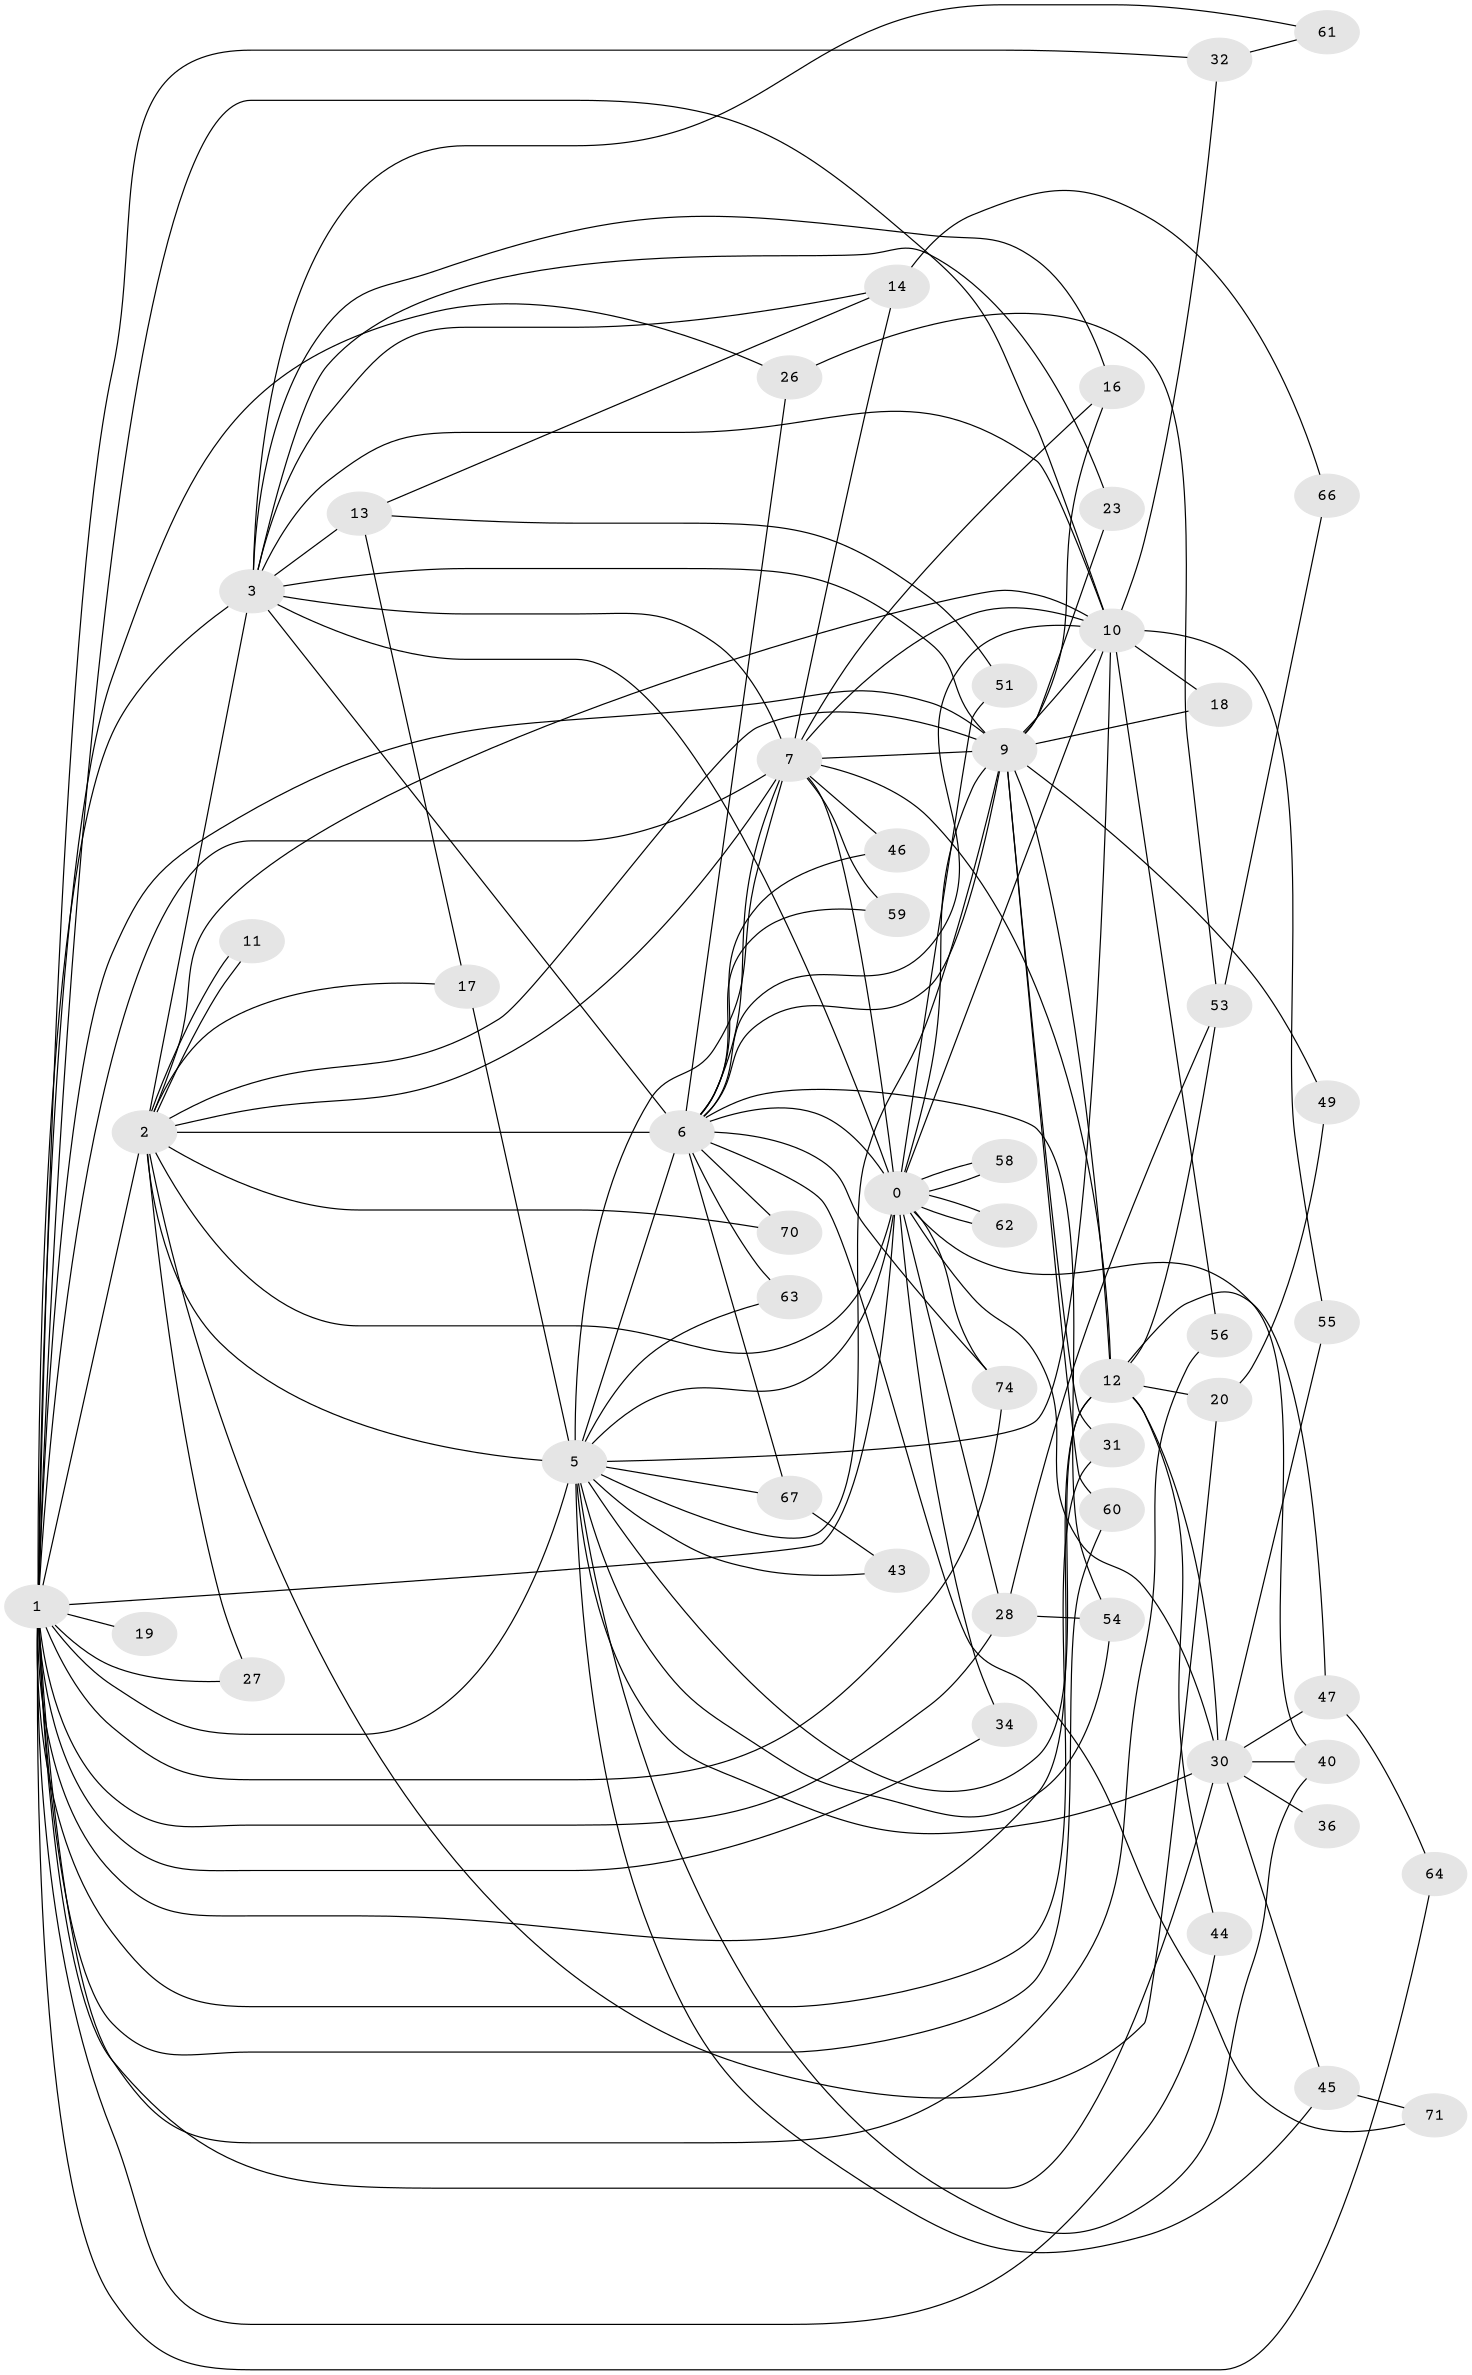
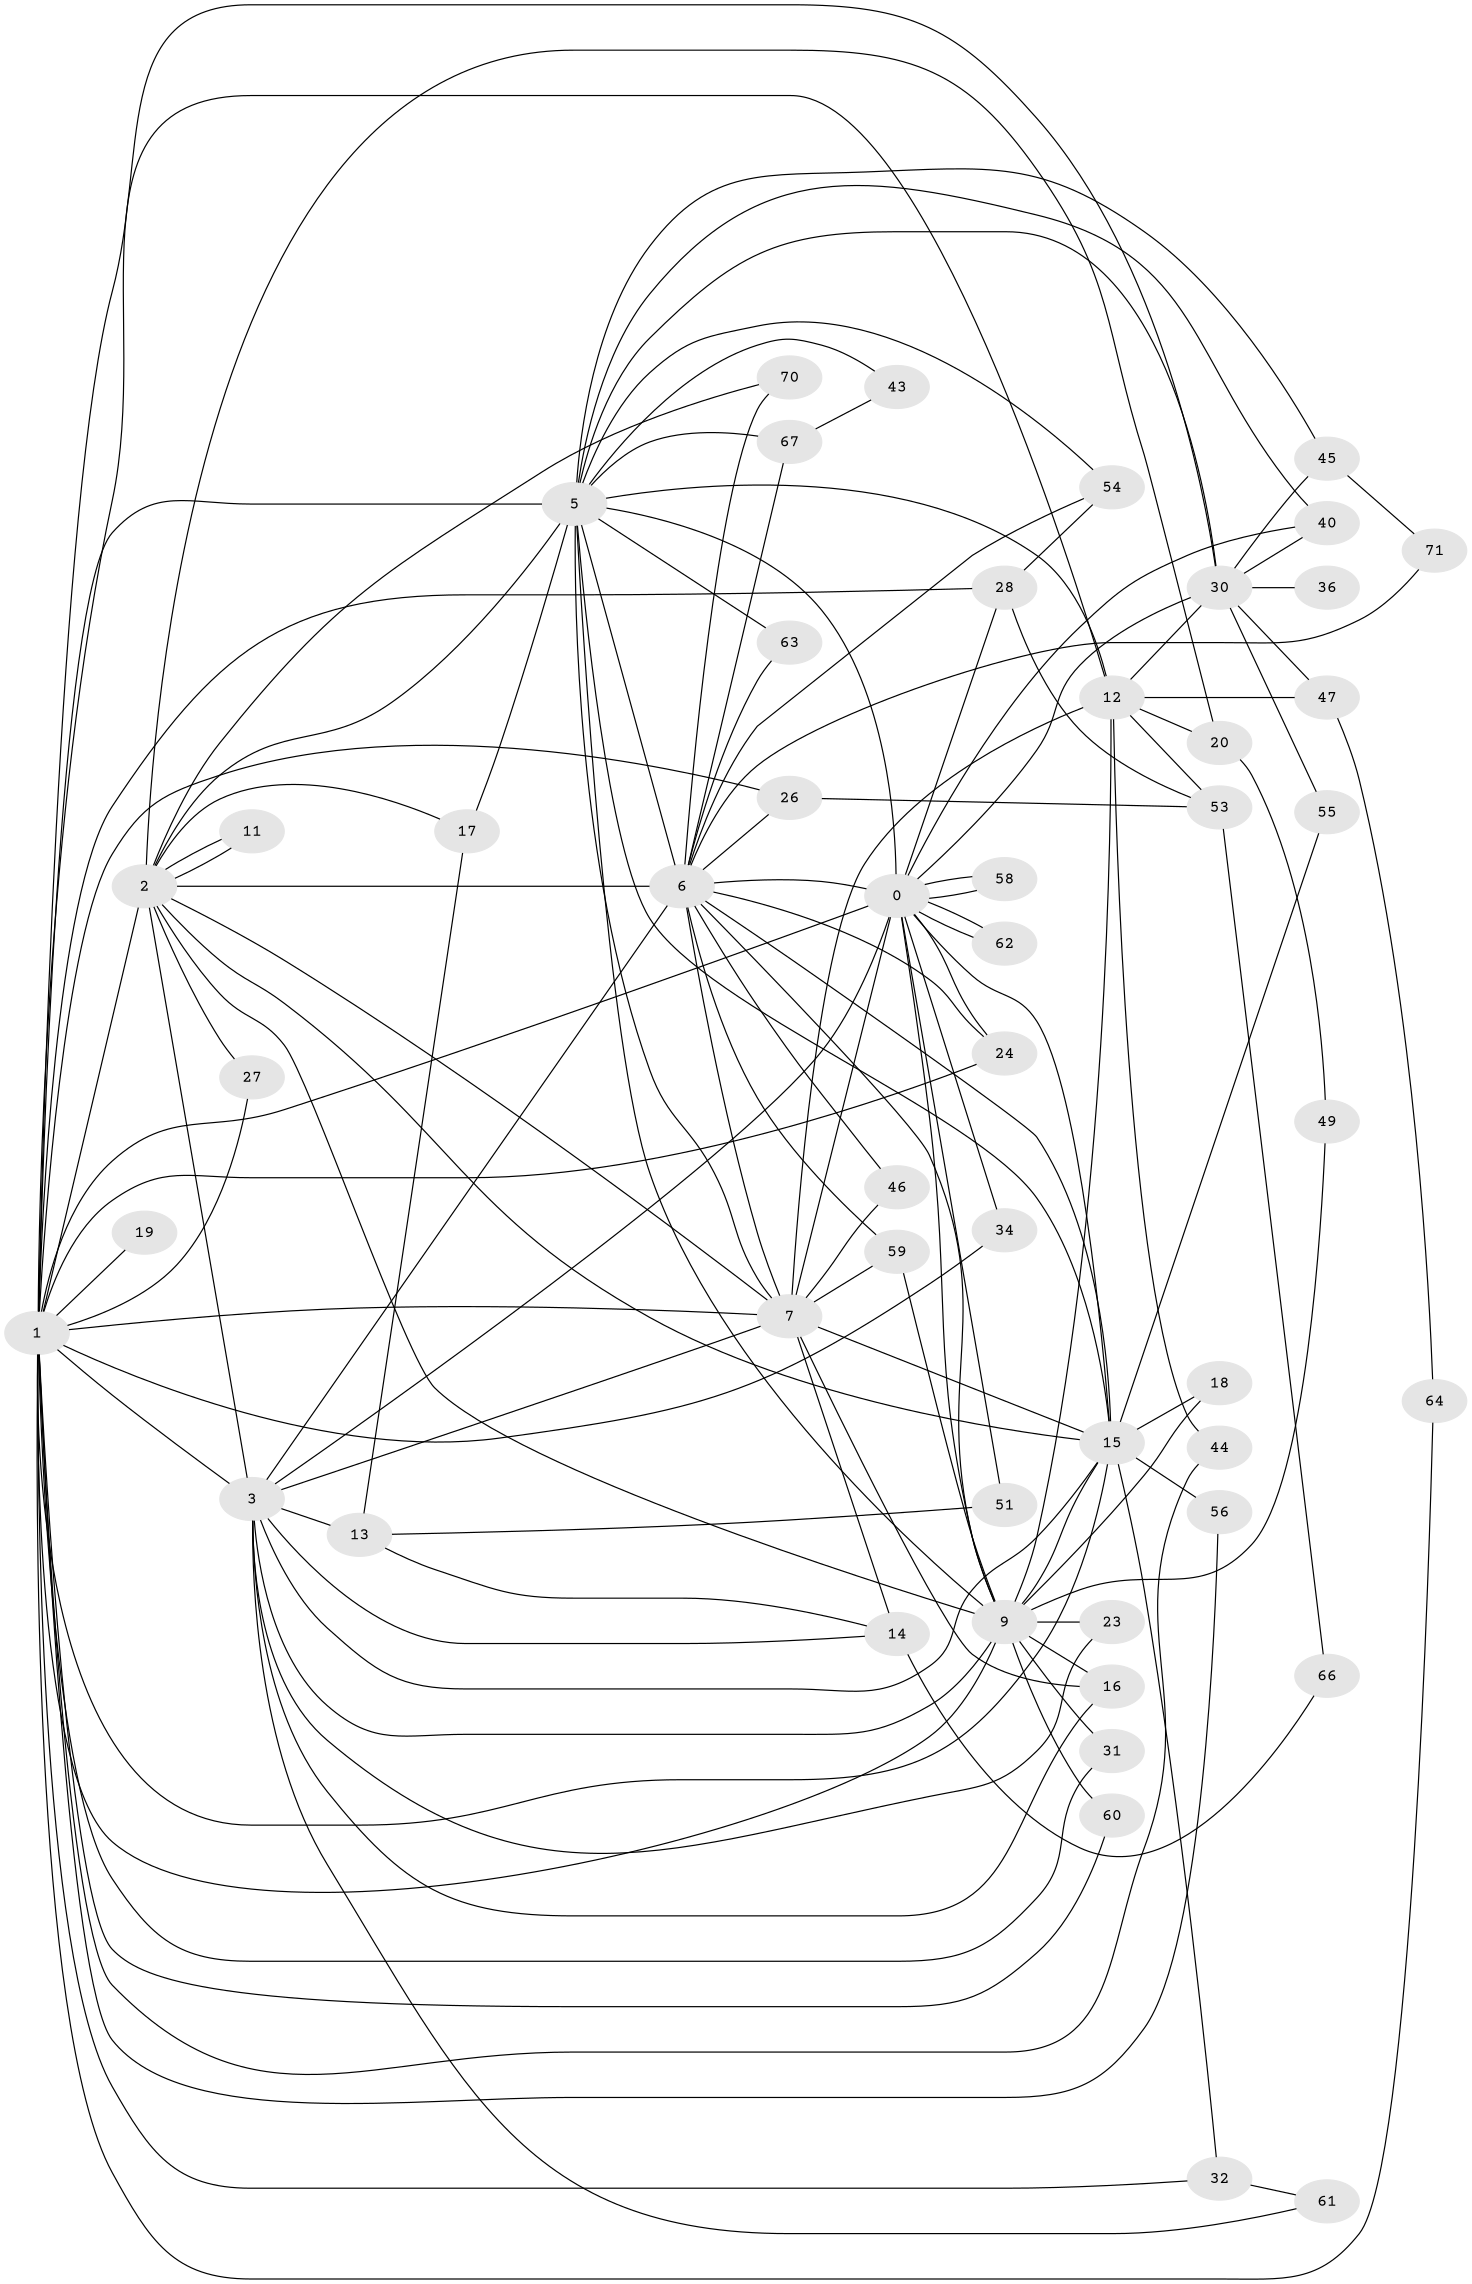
(1112, 631) -> (1112, 1443)
(897, 755) -> (945, 1438)
(523, 1326) -> none
(1005, 1388) -> (1005, 1054)
